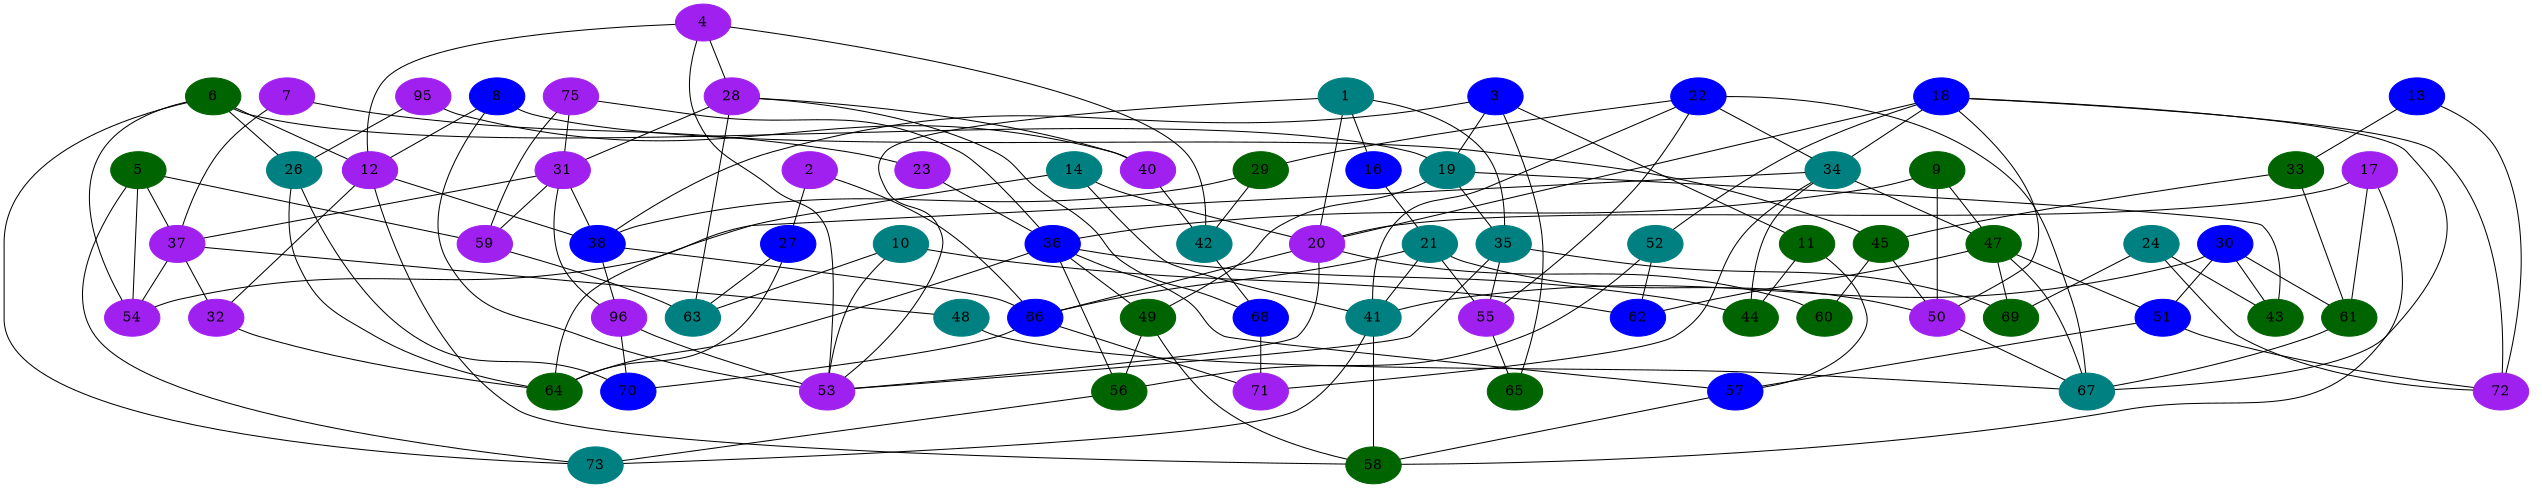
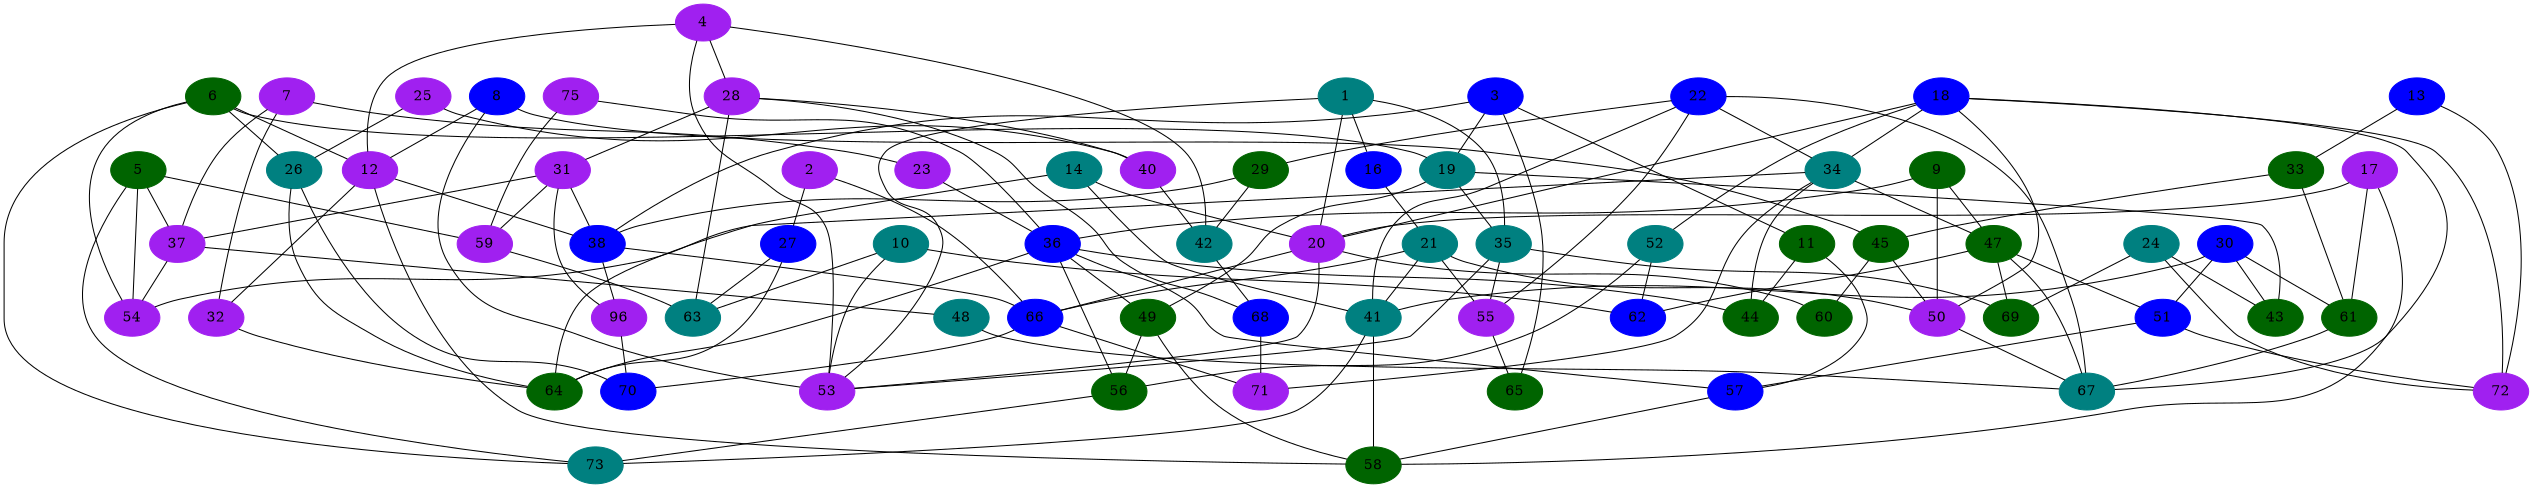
(423, 96) -> (423, 96)
(567, 133) -> none
(197, 281) -> (240, 204)
(720, 359) -> none
